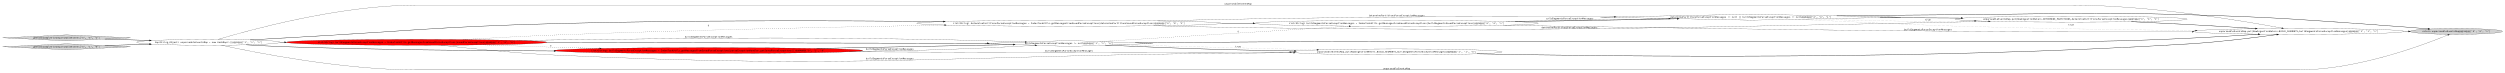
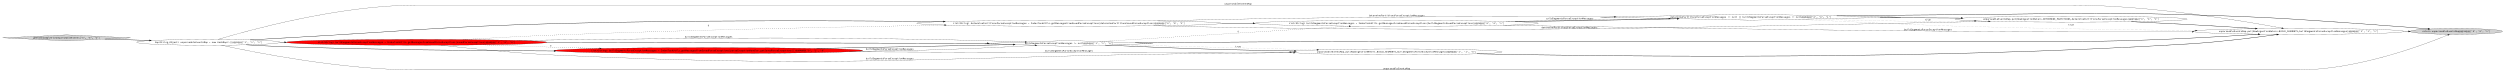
(67, 47) -> none
